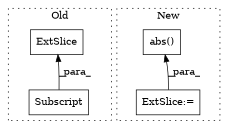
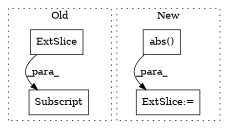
(59, 76) -> (26, 69)
(168, 76) -> (135, 69)
